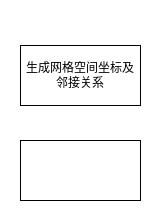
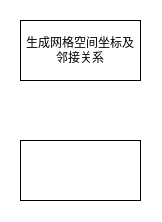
(81, 76) -> (81, 51)
